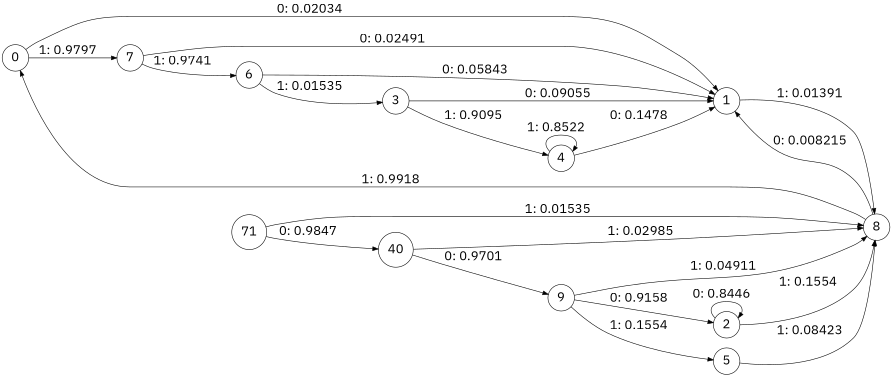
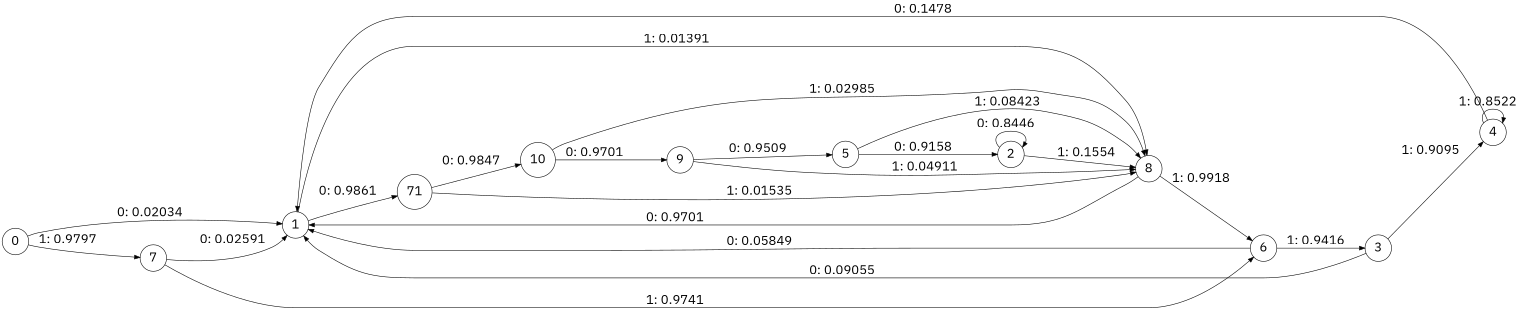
(396, 39) -> (236, 240)
(479, 70) -> (763, 242)
(313, 87) -> (1321, 241)
(813, 141) -> (680, 218)
(419, 187) -> (1204, 207)
none -> (350, 208)
(396, 250) -> (538, 160)
(641, 311) -> (925, 154)
(644, 326) -> (763, 149)
